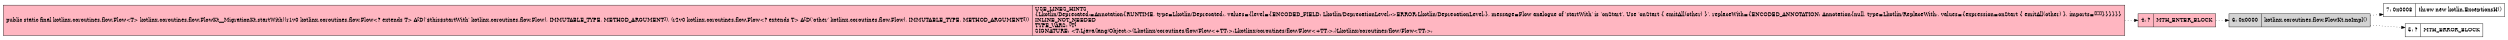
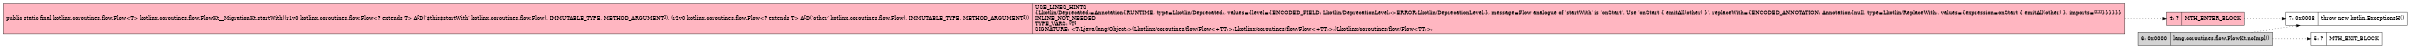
(2220, 20) -> (2263, 19)
(2316, 20) -> (2221, 39)
(2452, 30) -> (2354, 39)
